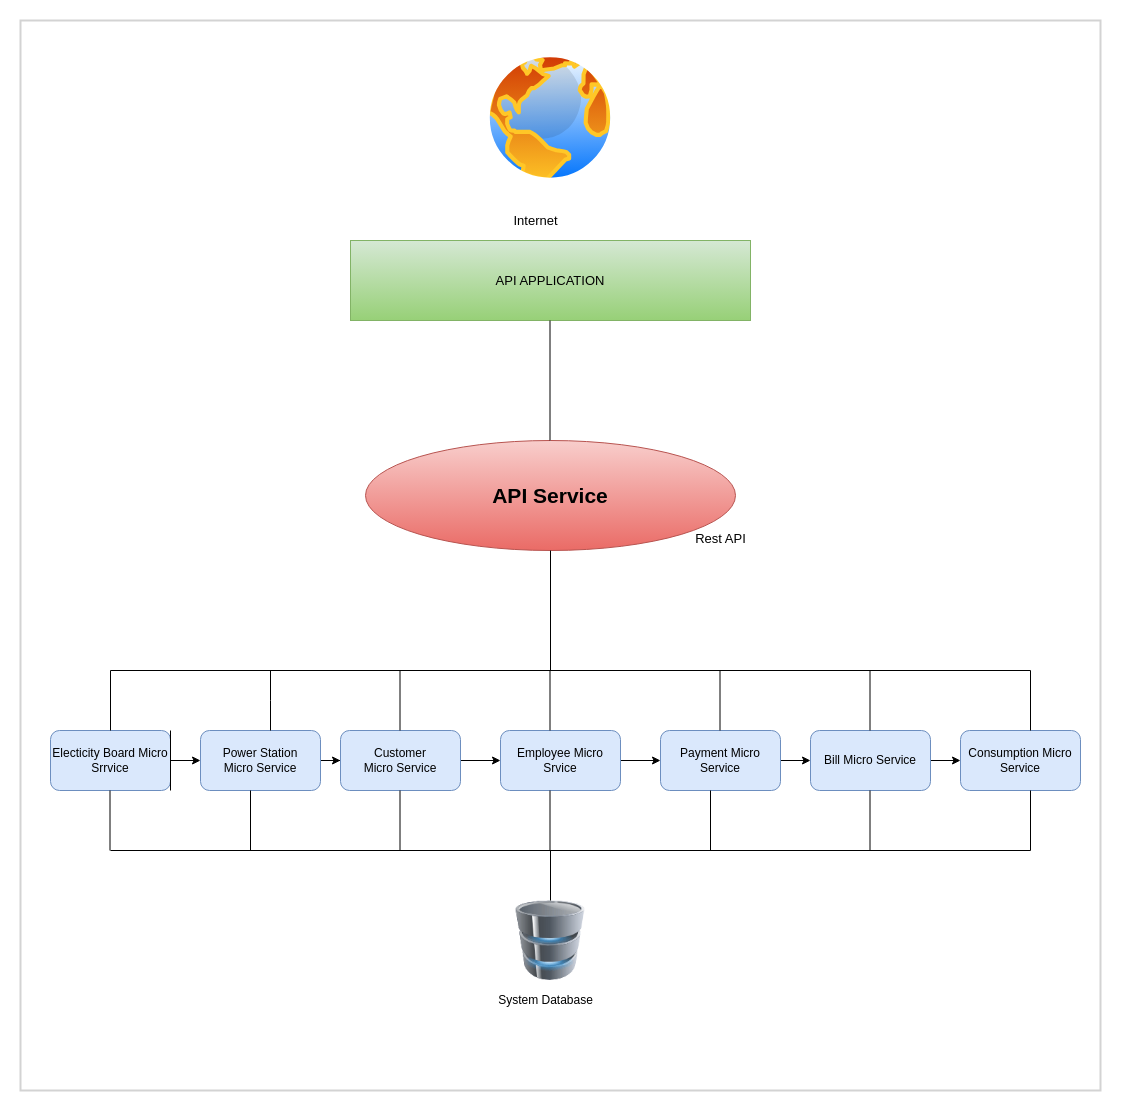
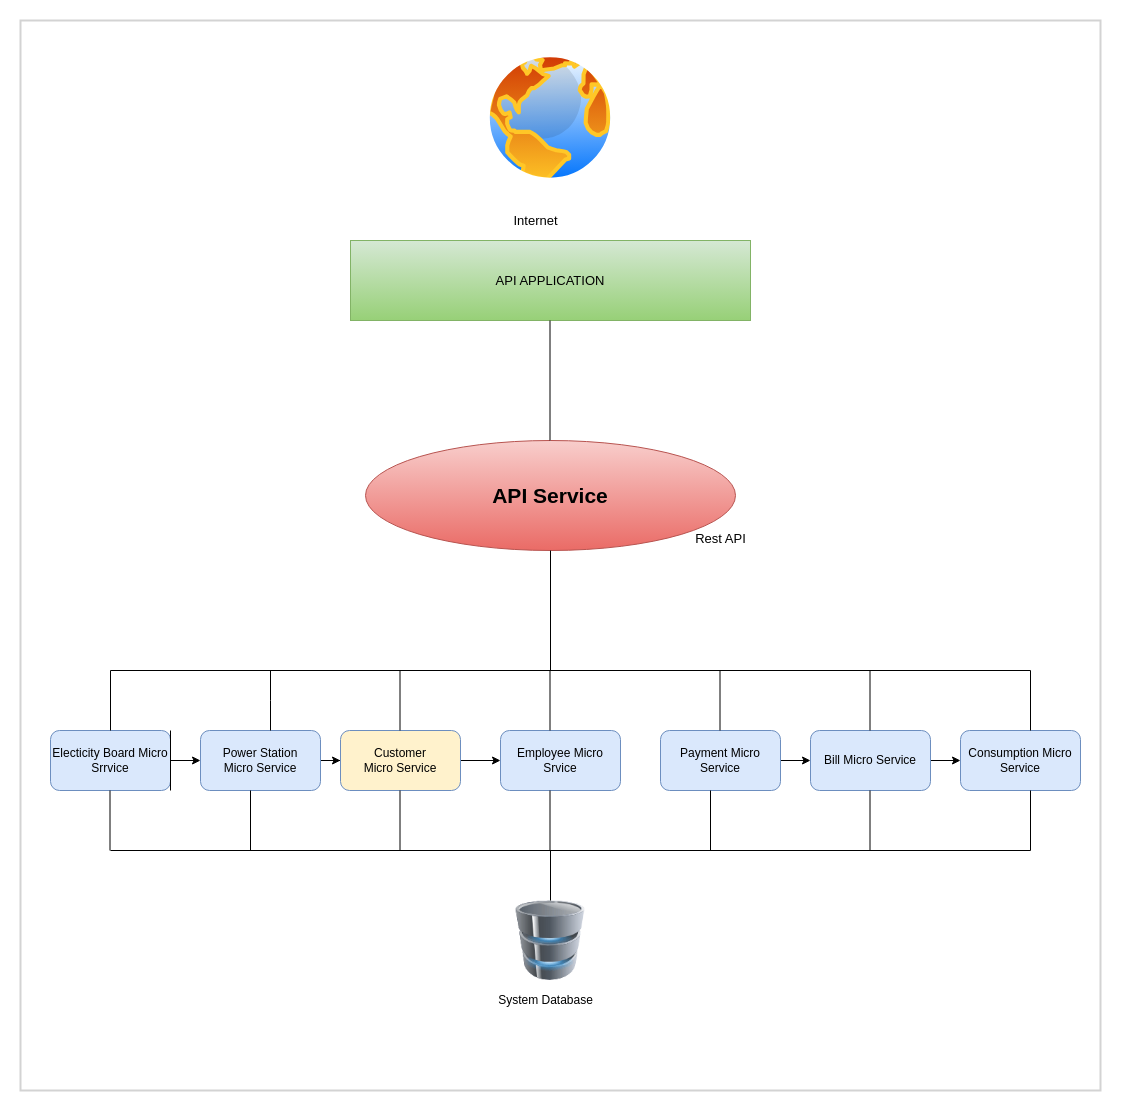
(401, 761) -> (401, 761)
(637, 761) -> none
